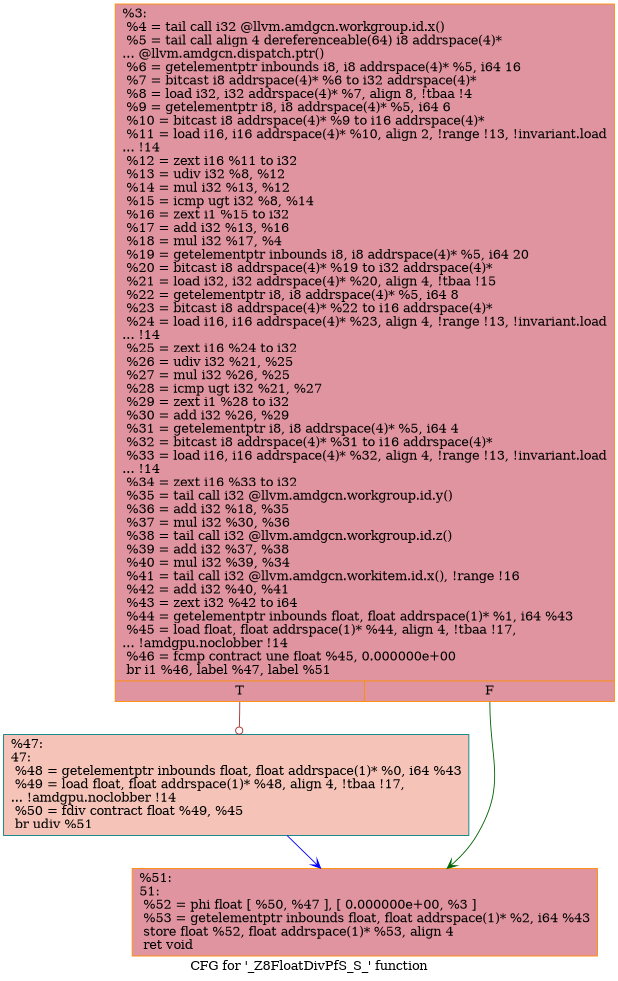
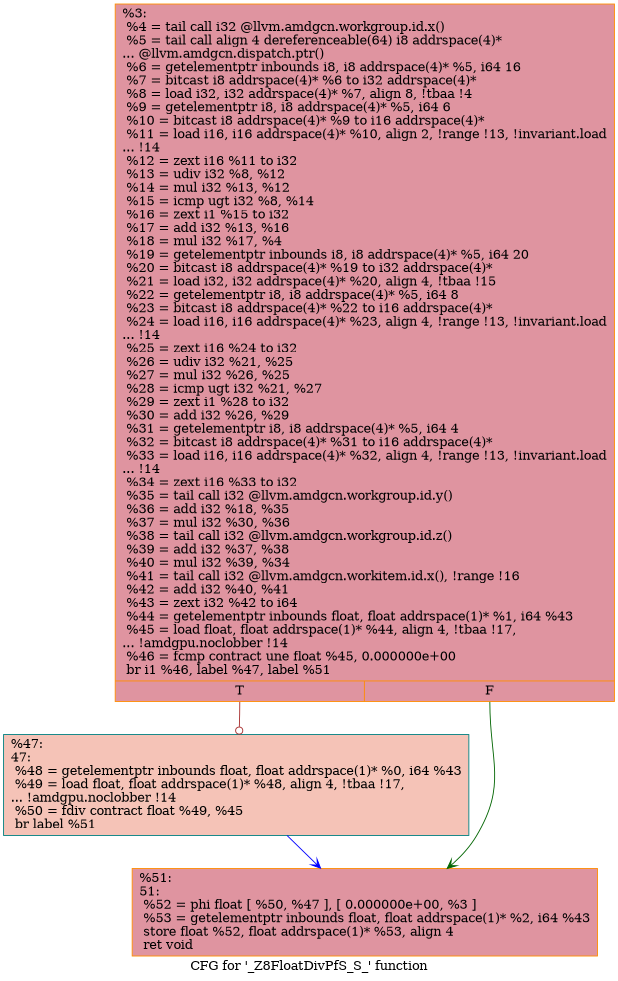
(52, 825) -> (54, 825)
